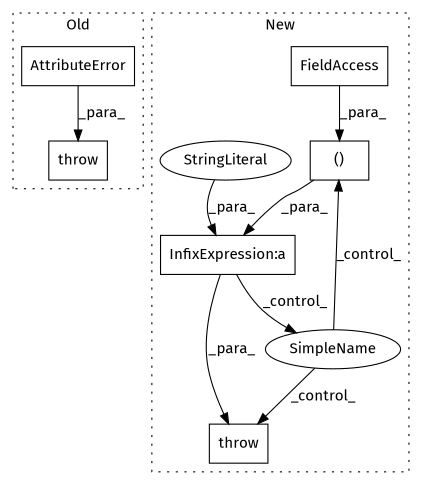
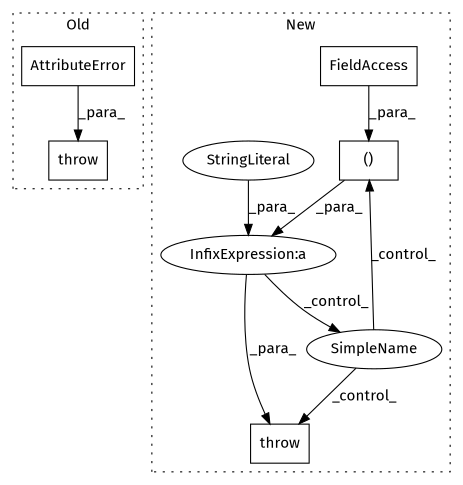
(228, 255) -> (248, 255)
